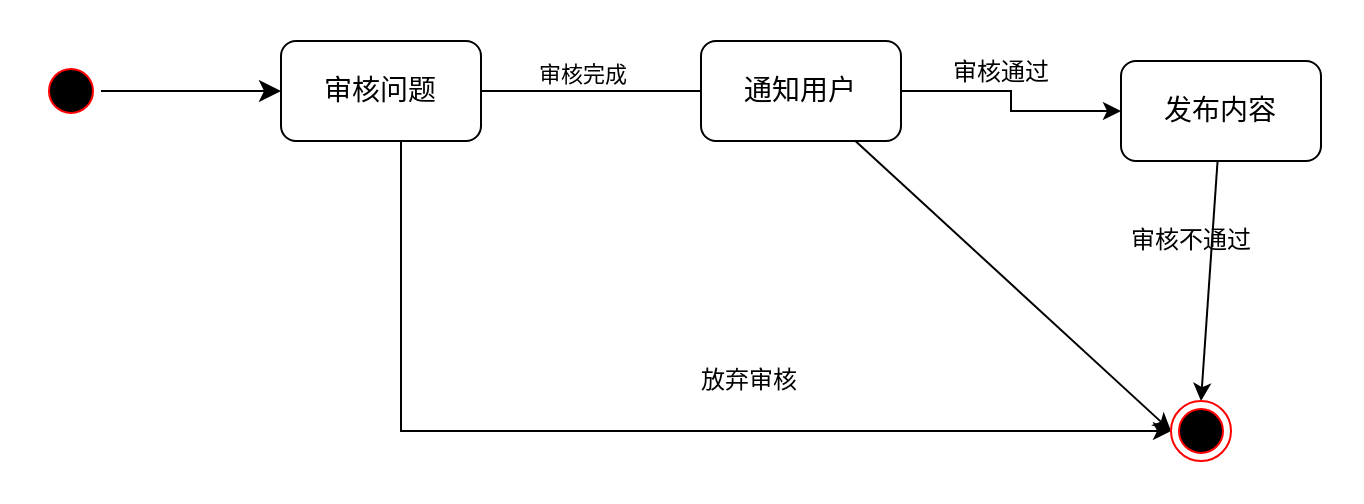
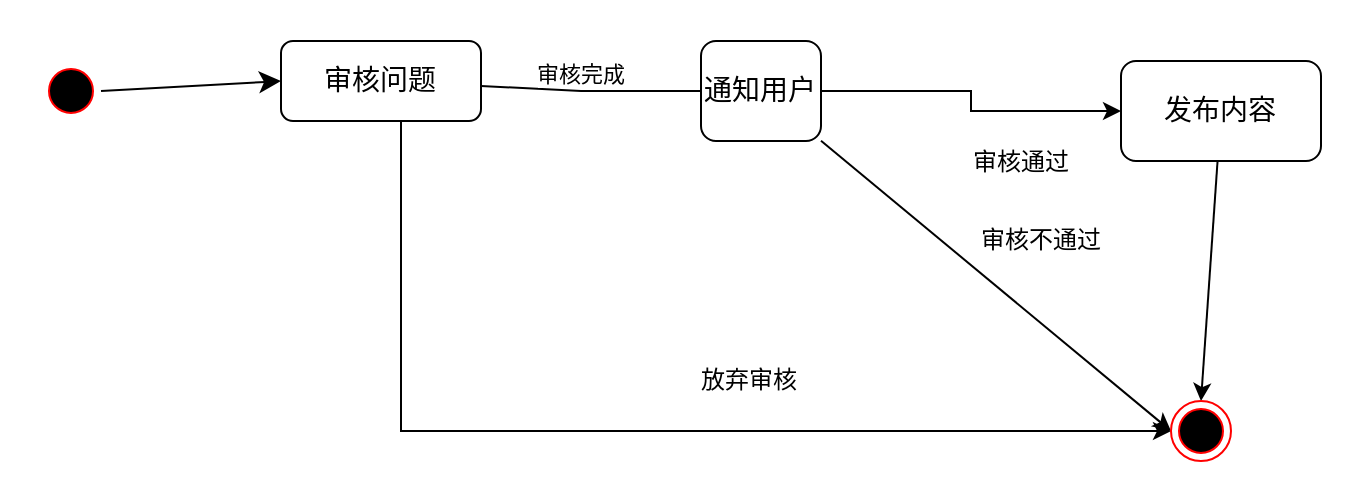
(1001, 73) -> (1021, 163)
(381, 91) -> (381, 81)
(801, 91) -> (761, 91)
(1191, 241) -> (1041, 241)
